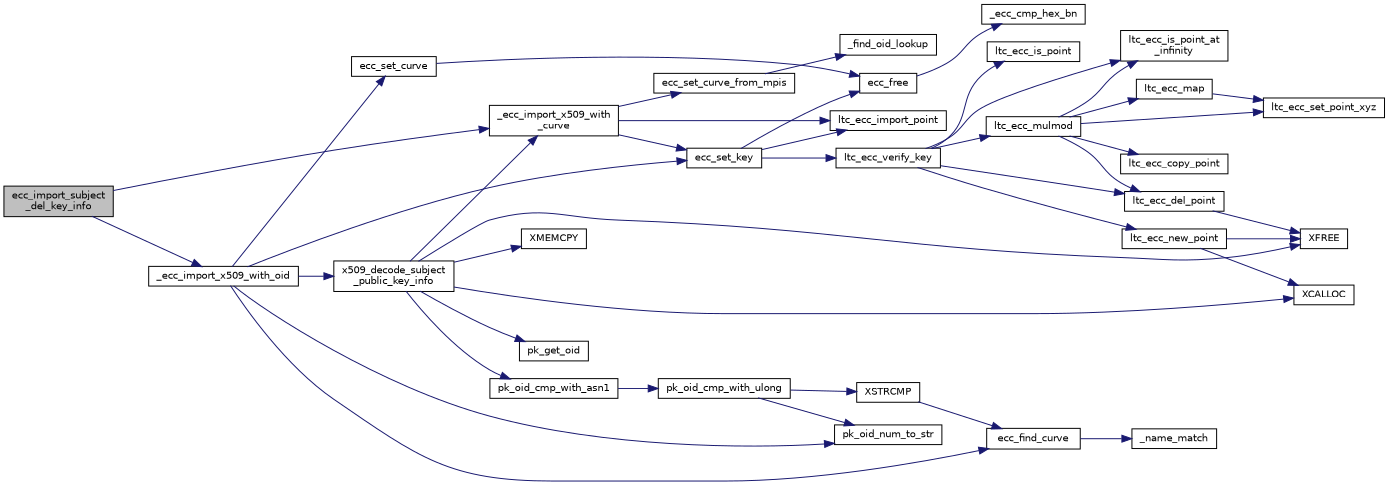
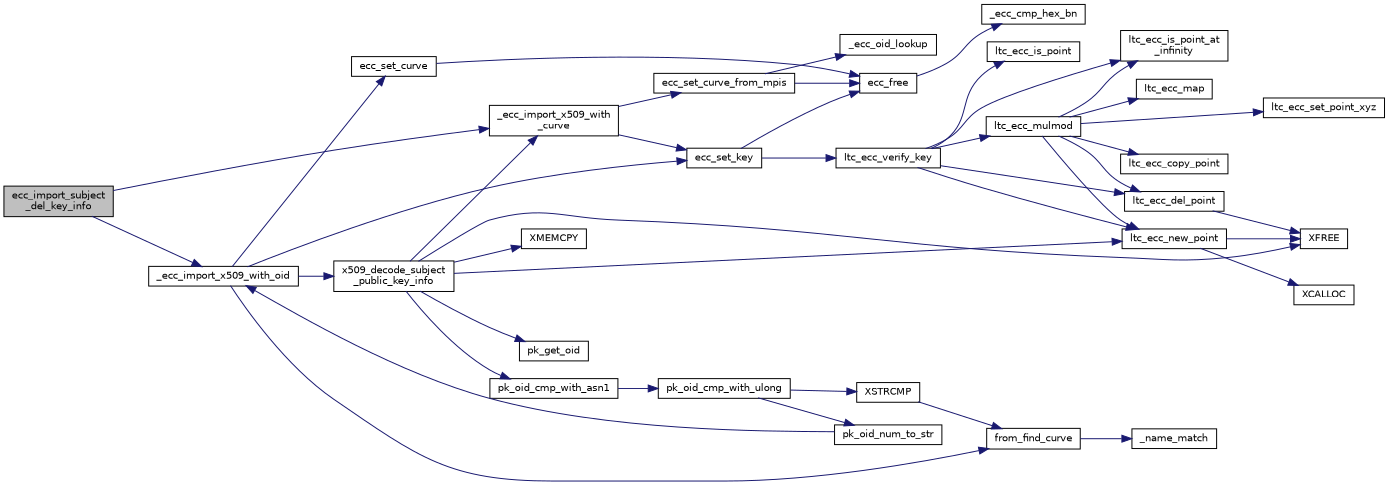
(888, 45) -> (888, 45)
none -> (822, 83)
(1233, 96) -> none
(888, 121) -> none
none -> (1079, 179)
(868, 314) -> (783, 258)
(513, 422) -> (533, 408)
(1033, 439) -> (1033, 439)
